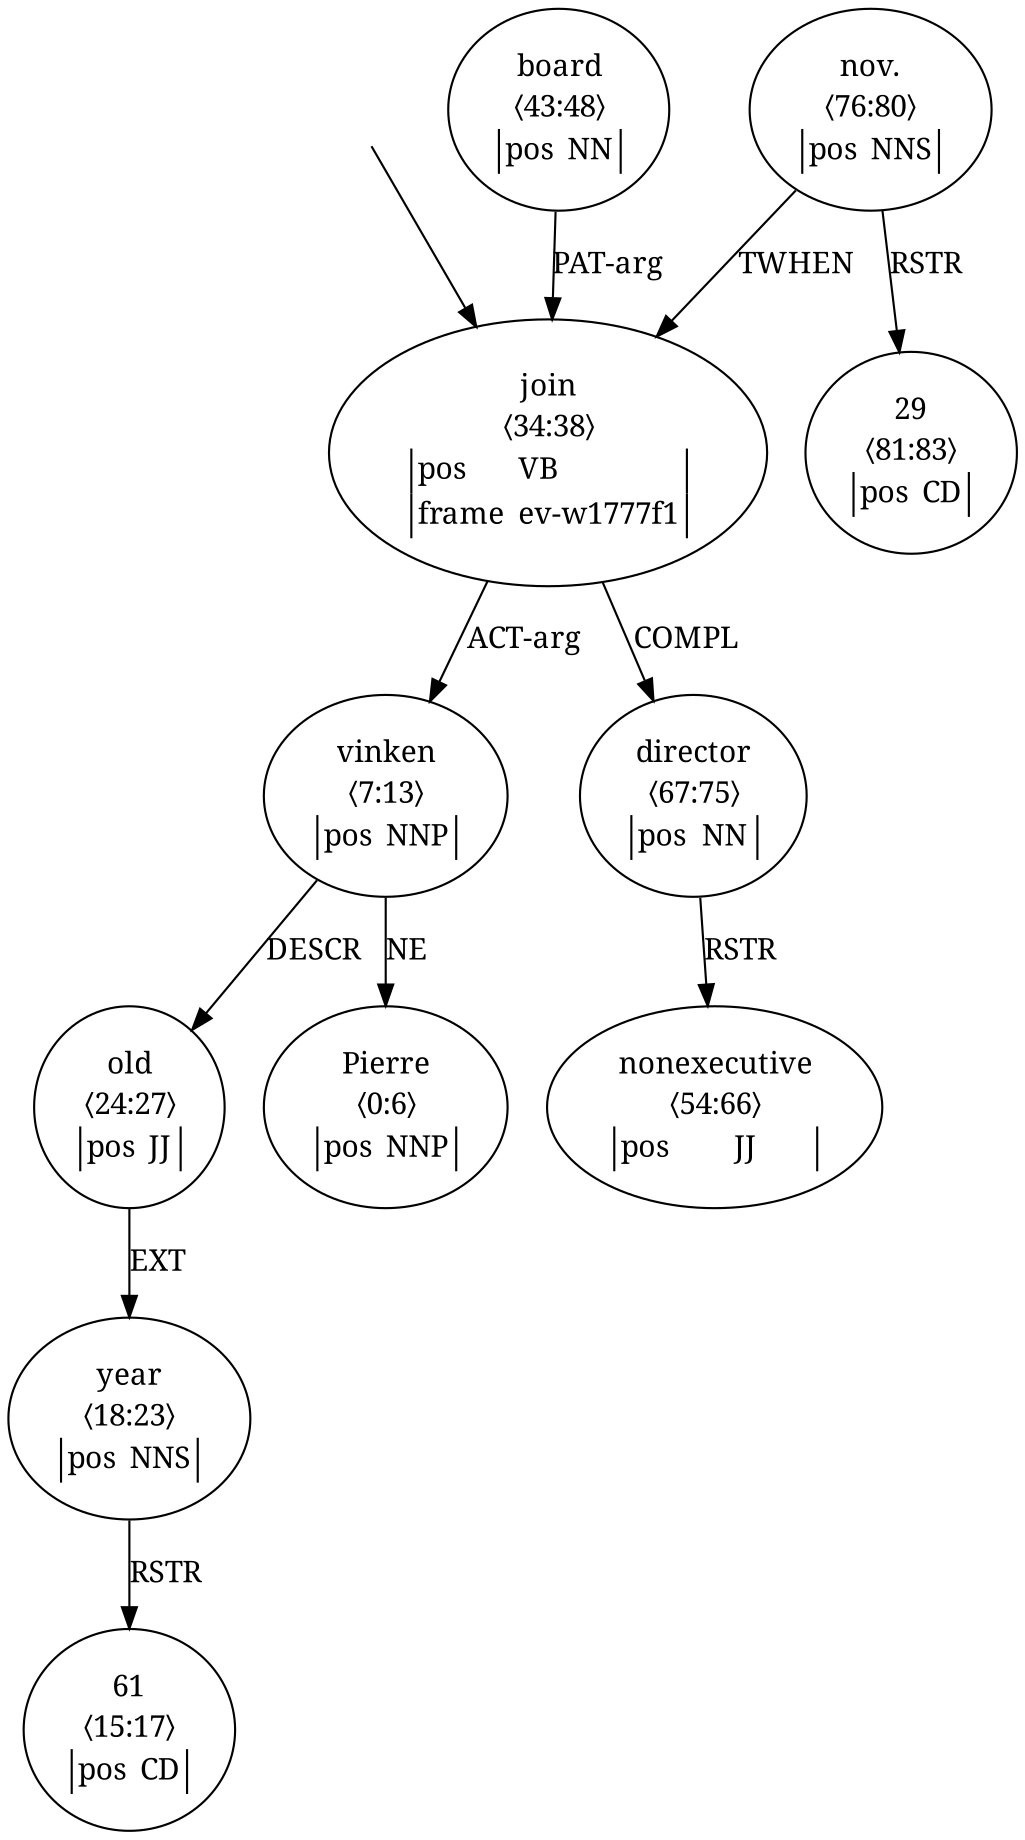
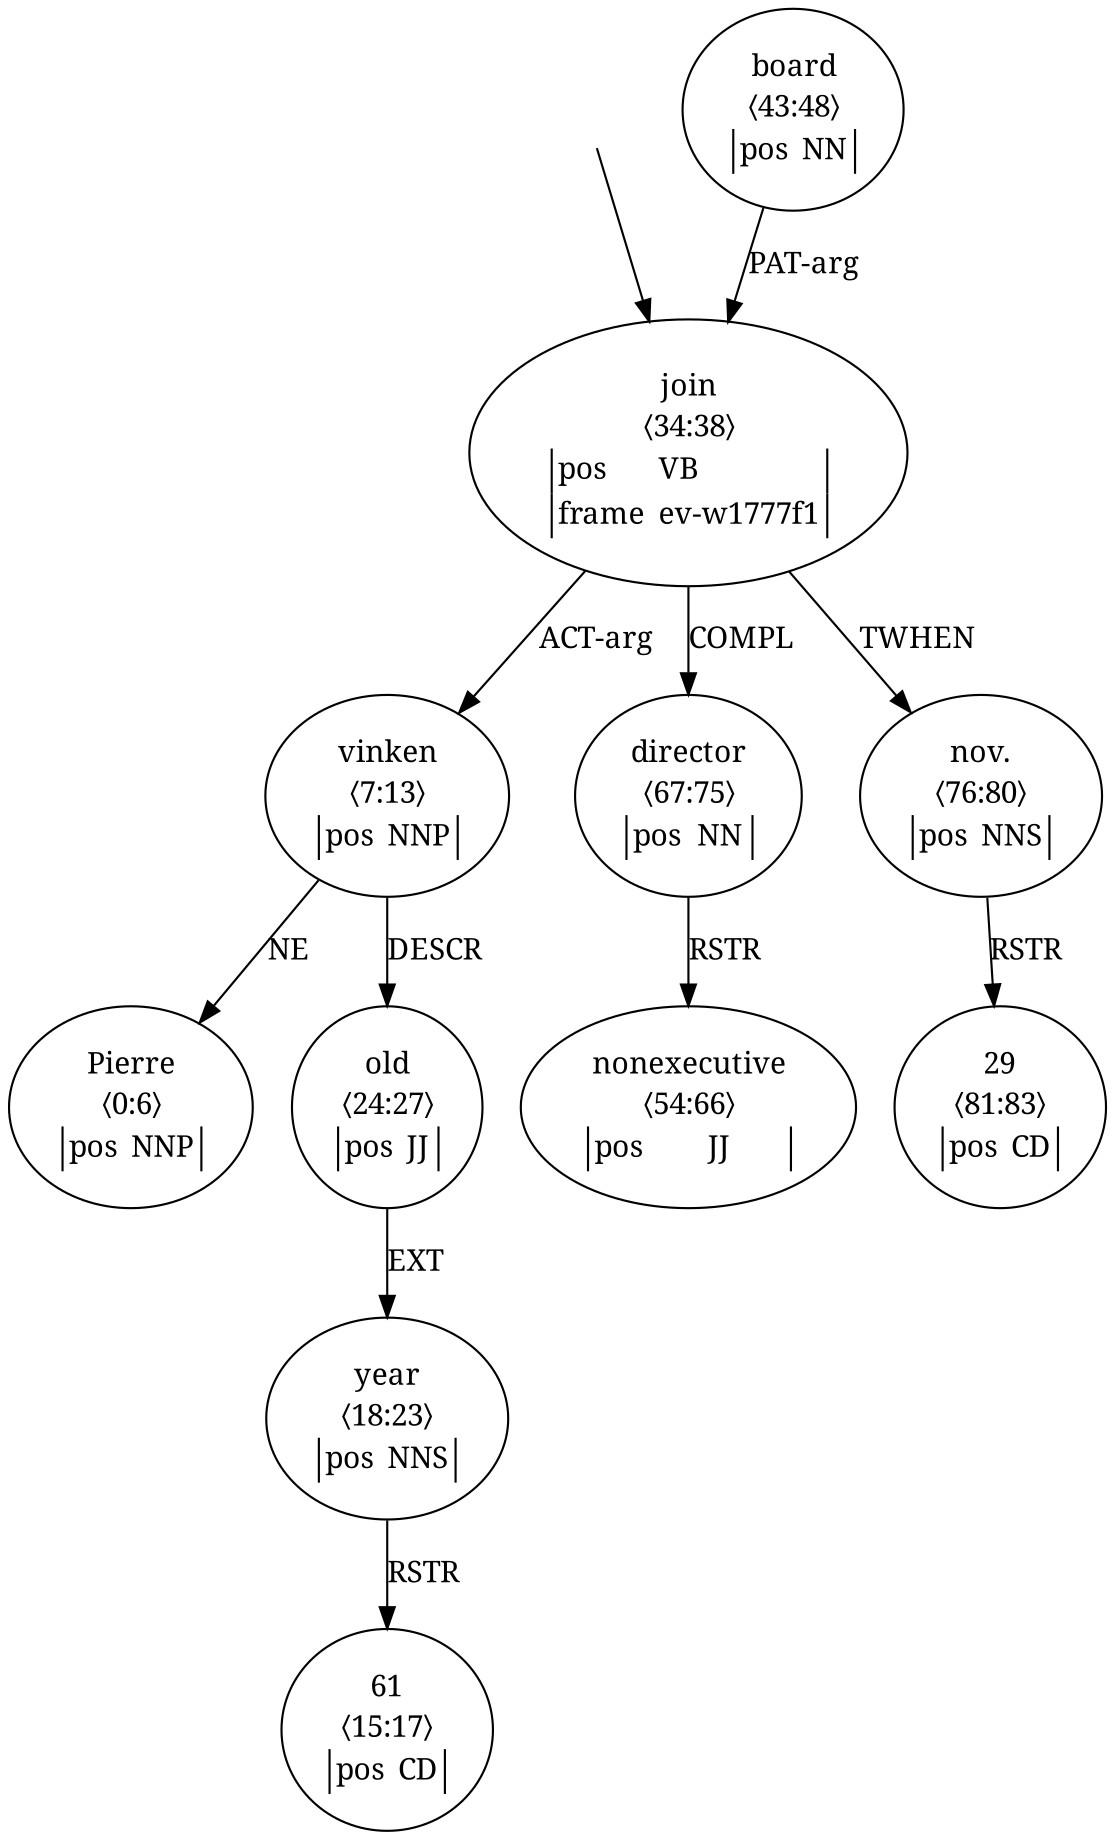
(734, 256) -> (843, 634)
